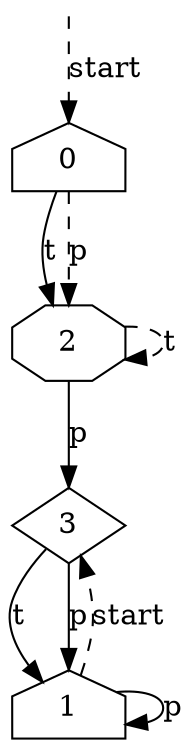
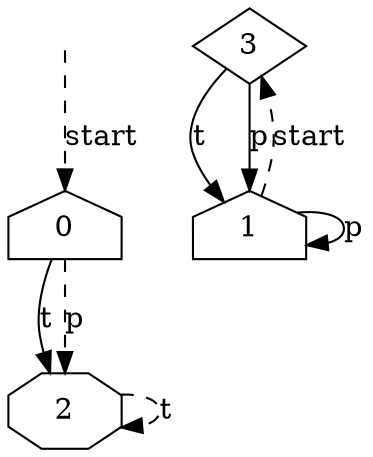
(69, 424) -> none
